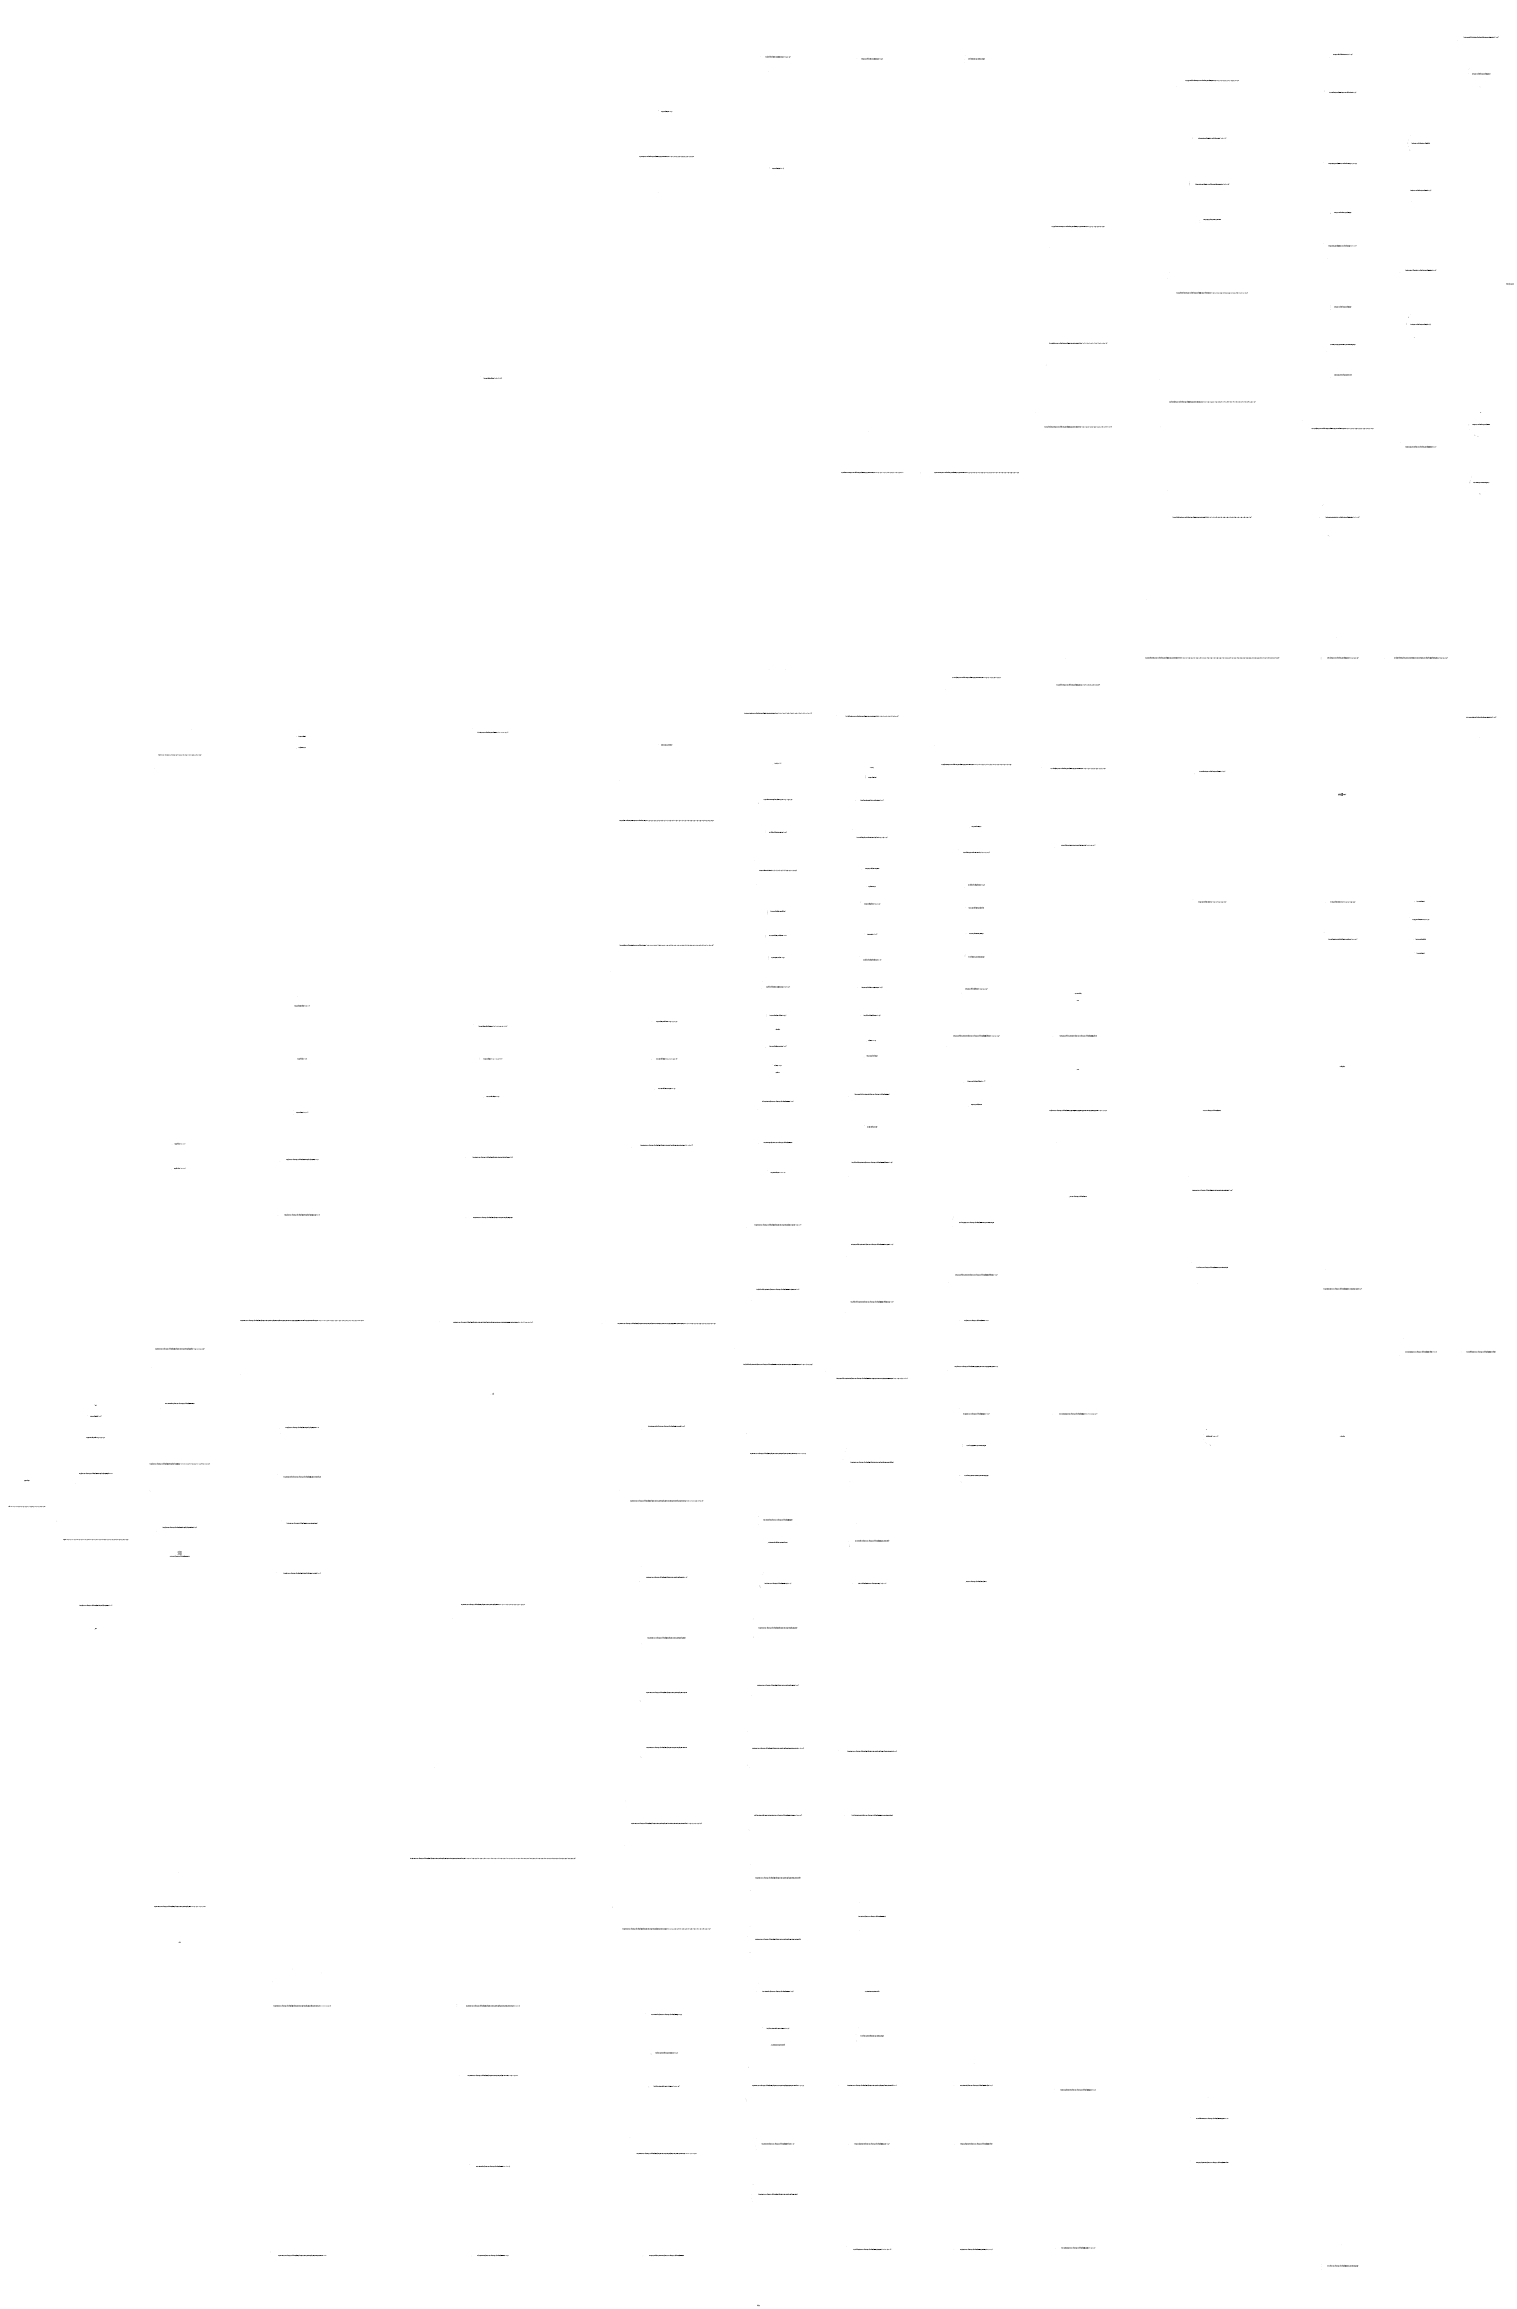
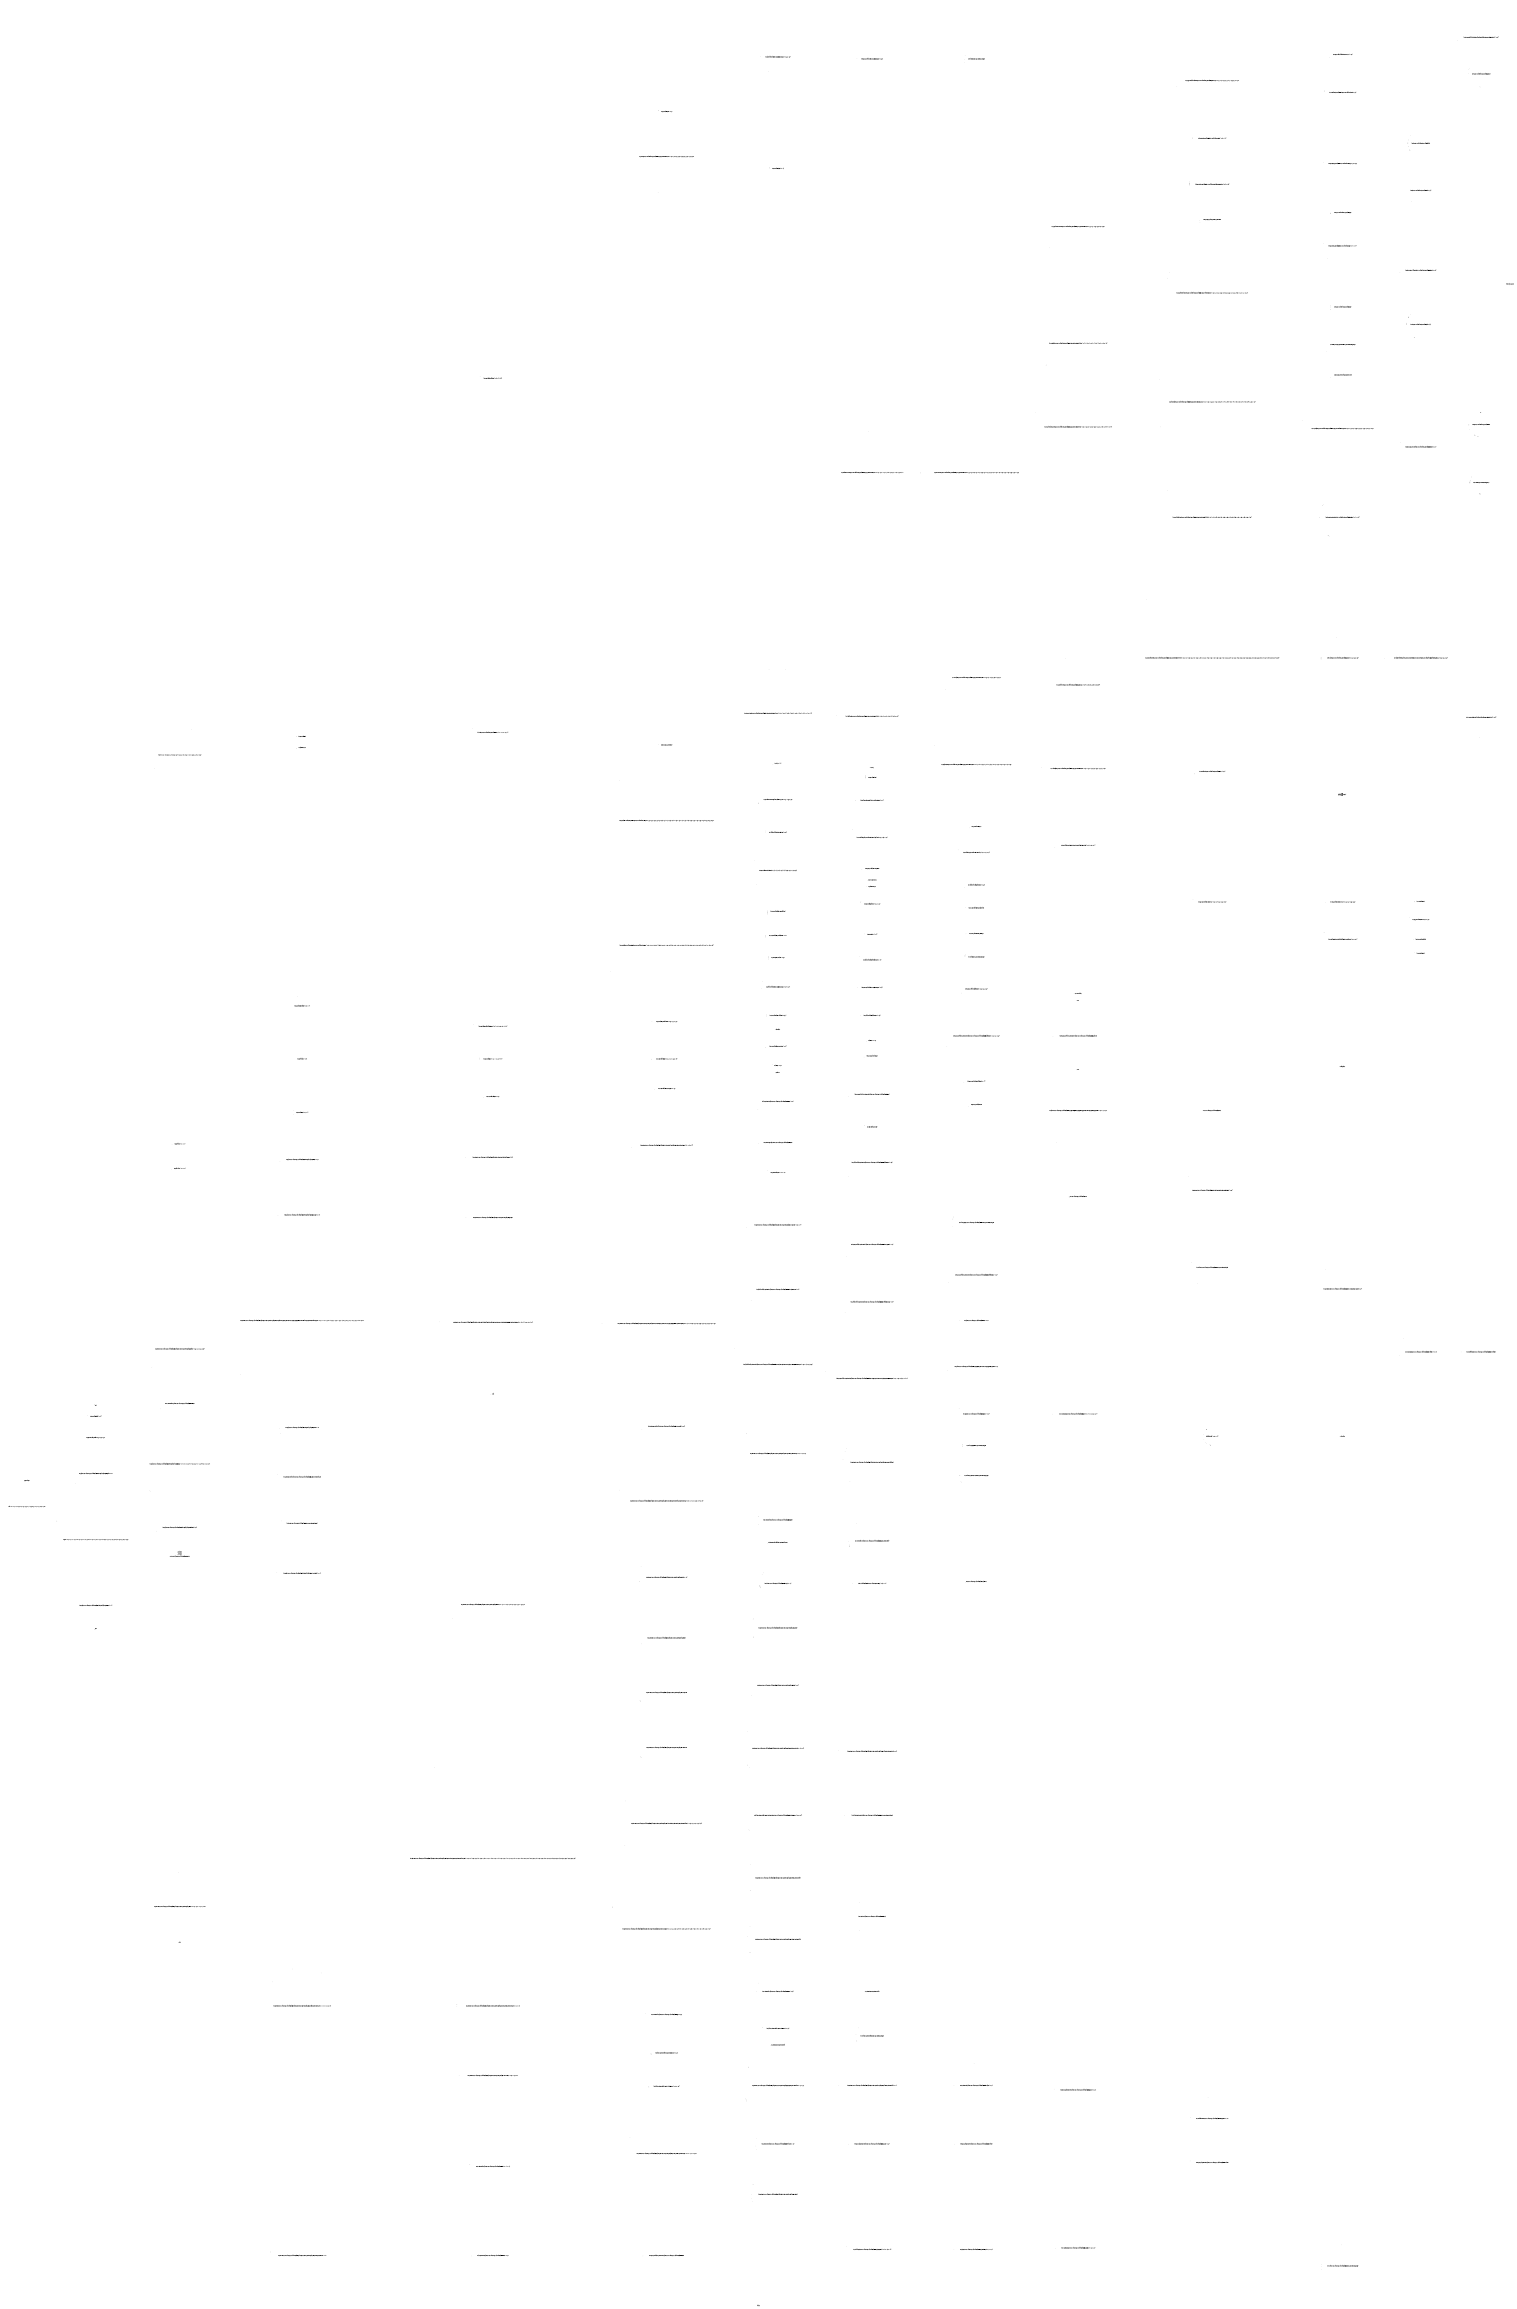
none -> (872, 880)
